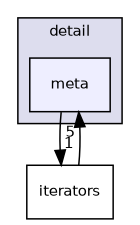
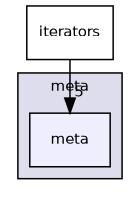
(70, 32) -> (70, 87)
(60, 133) -> none
